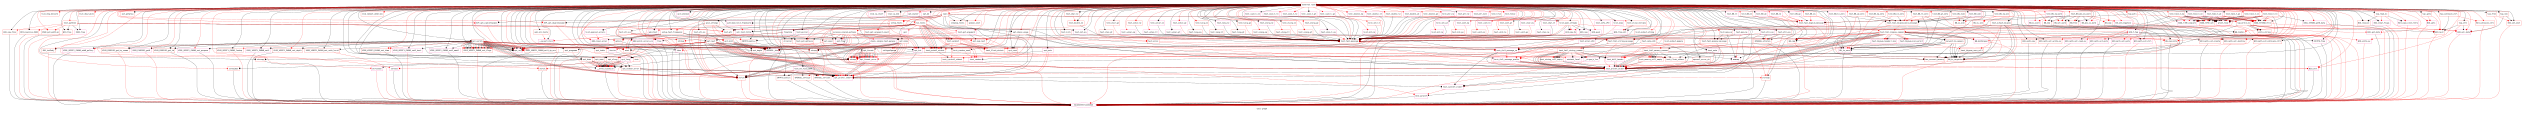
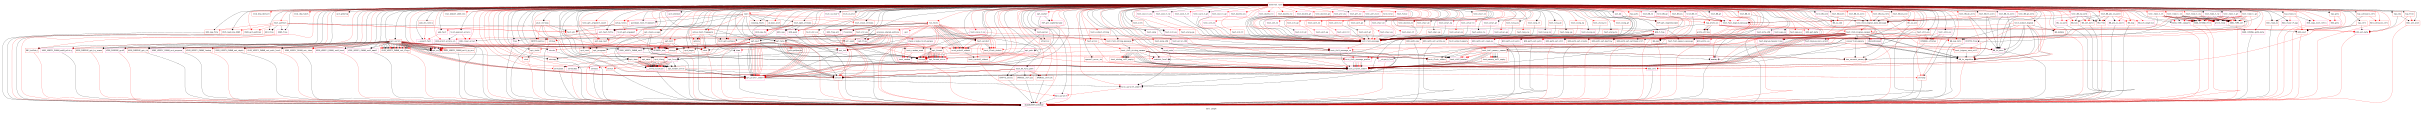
(769, 7) -> (889, 42)
(2290, 18) -> (2231, 26)
